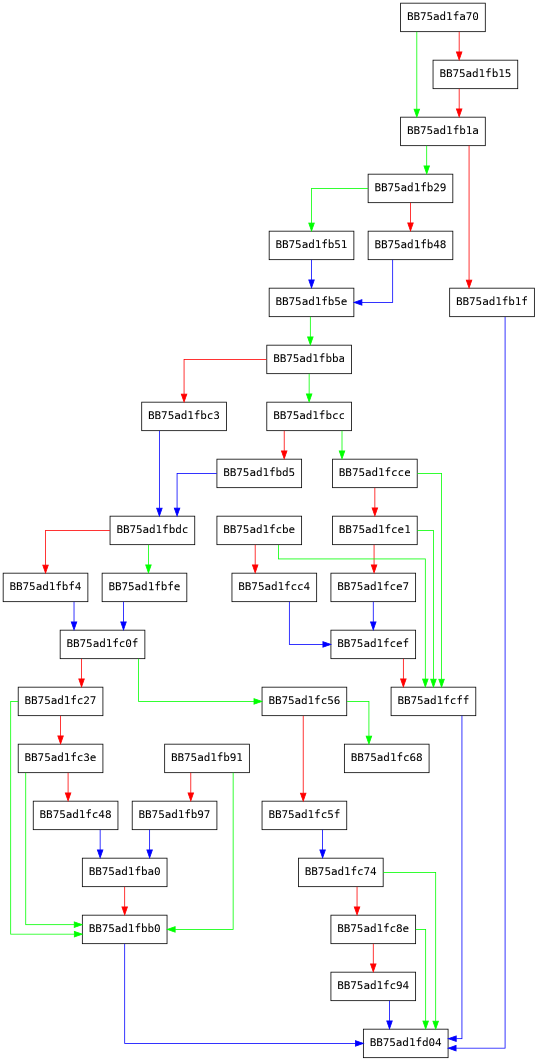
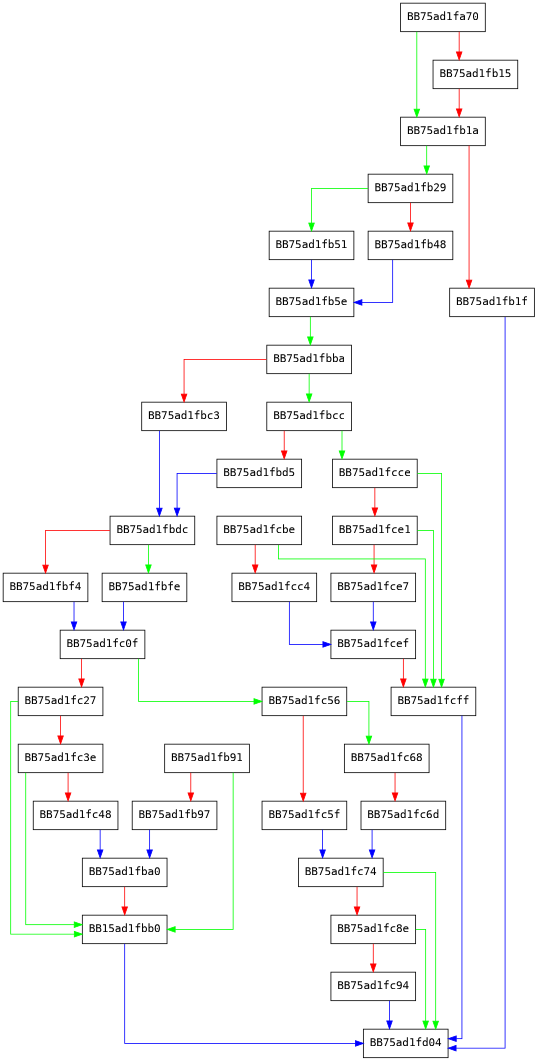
none -> (403, 815)
(125, 929) -> (125, 929)
